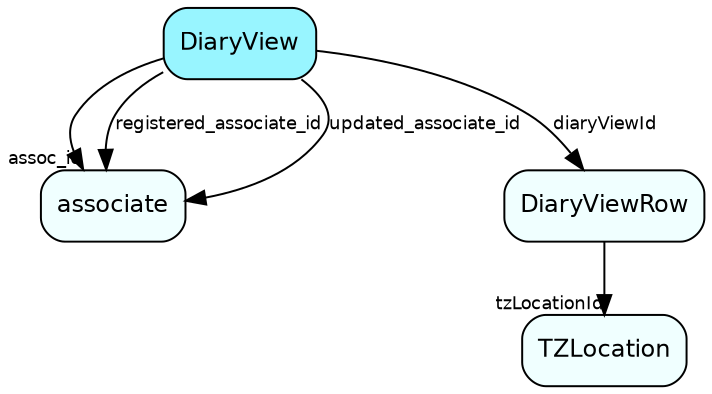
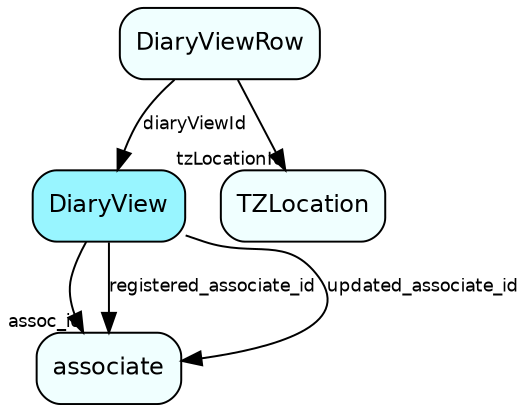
(454, 80) -> (145, 112)
